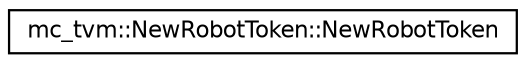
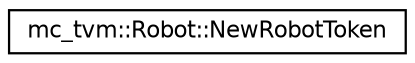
(263, 32) -> (207, 32)
